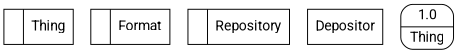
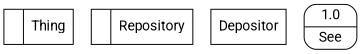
(130, 27) -> none
(427, 38) -> (331, 38)
